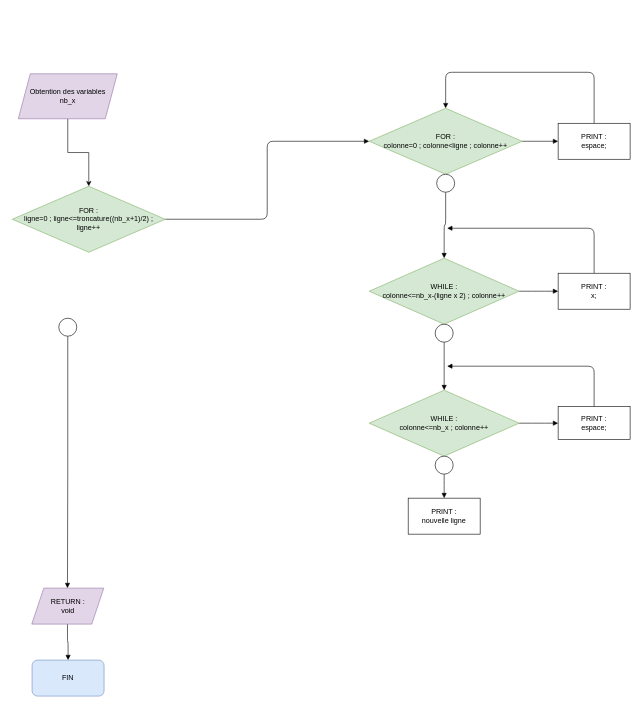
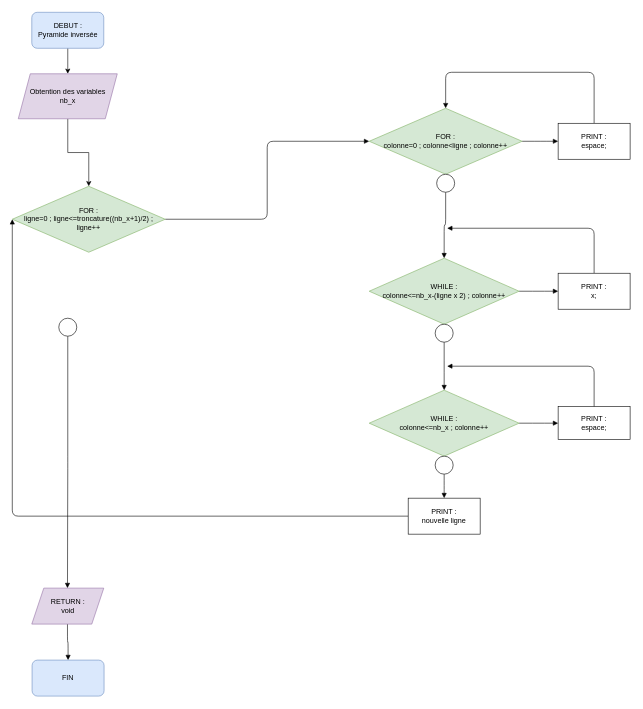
none -> (68, 30)
none -> (68, 68)
none -> (12, 511)
